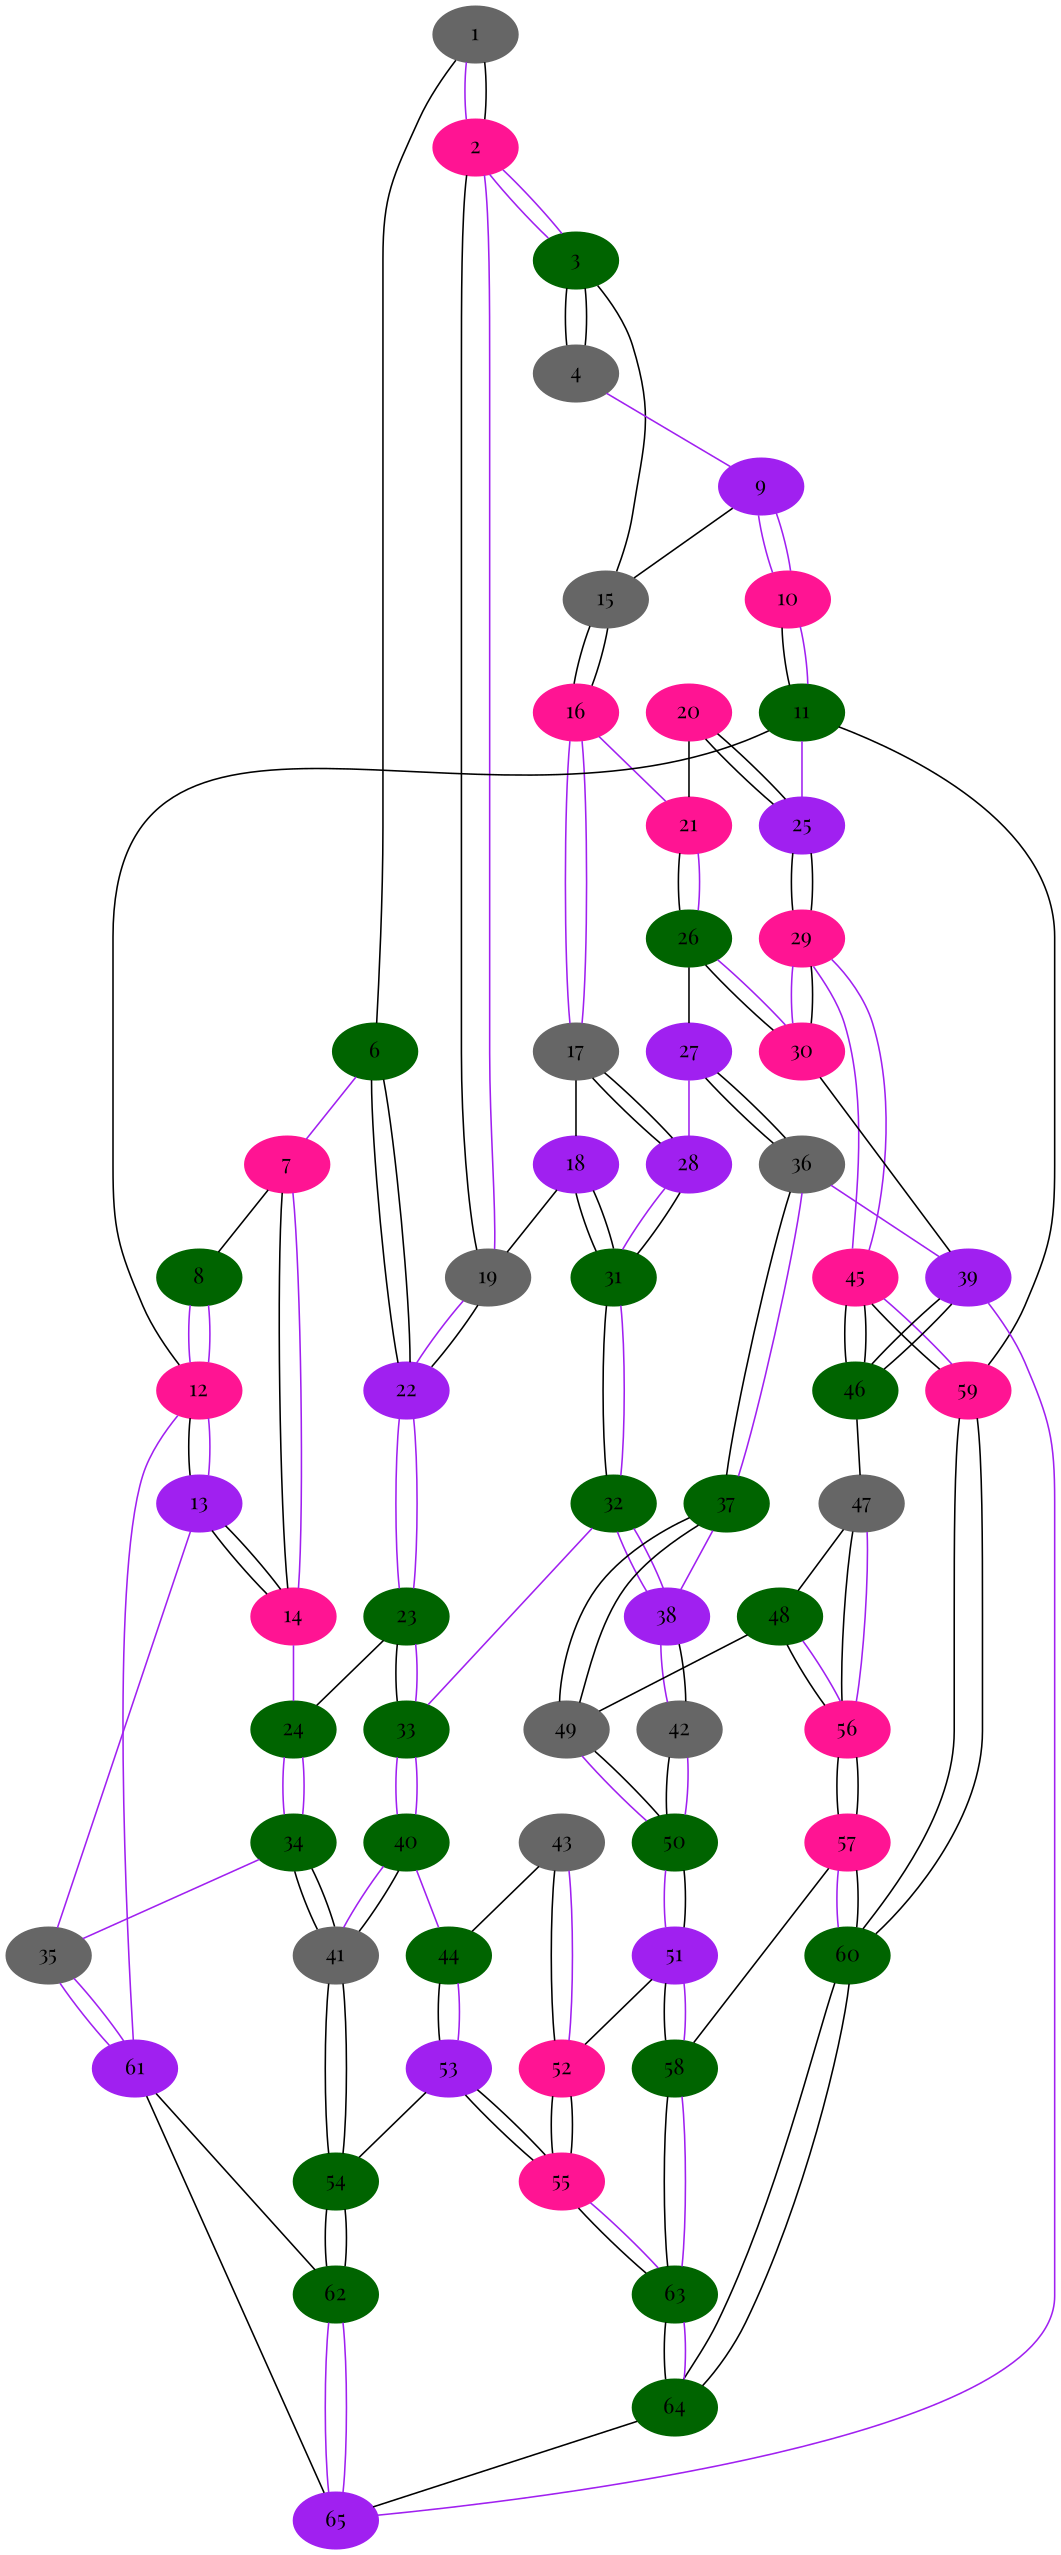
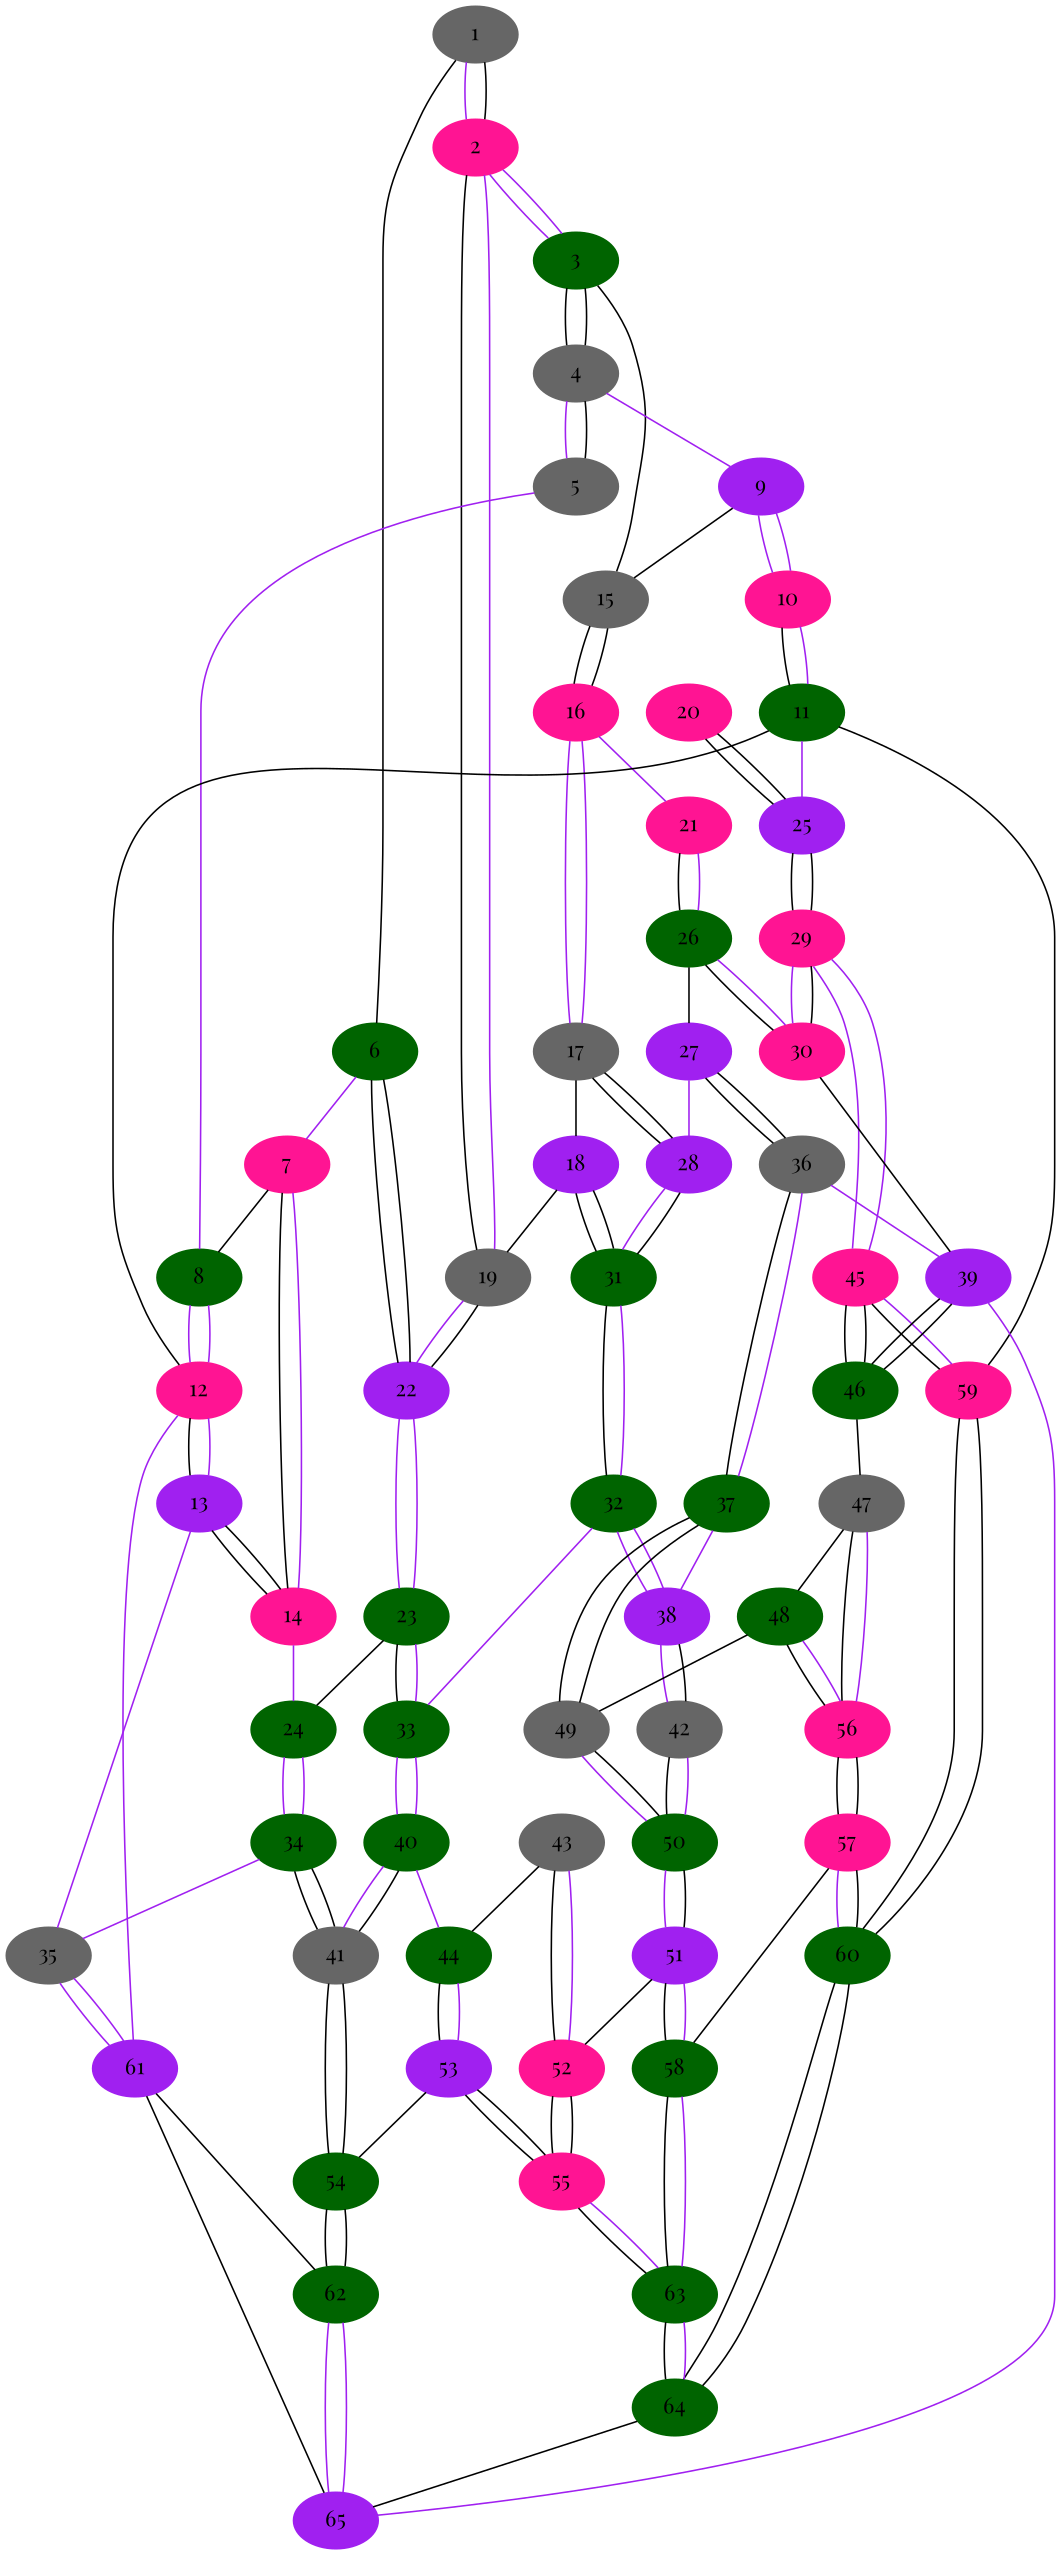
none -> (576, 487)
(689, 769) -> none
